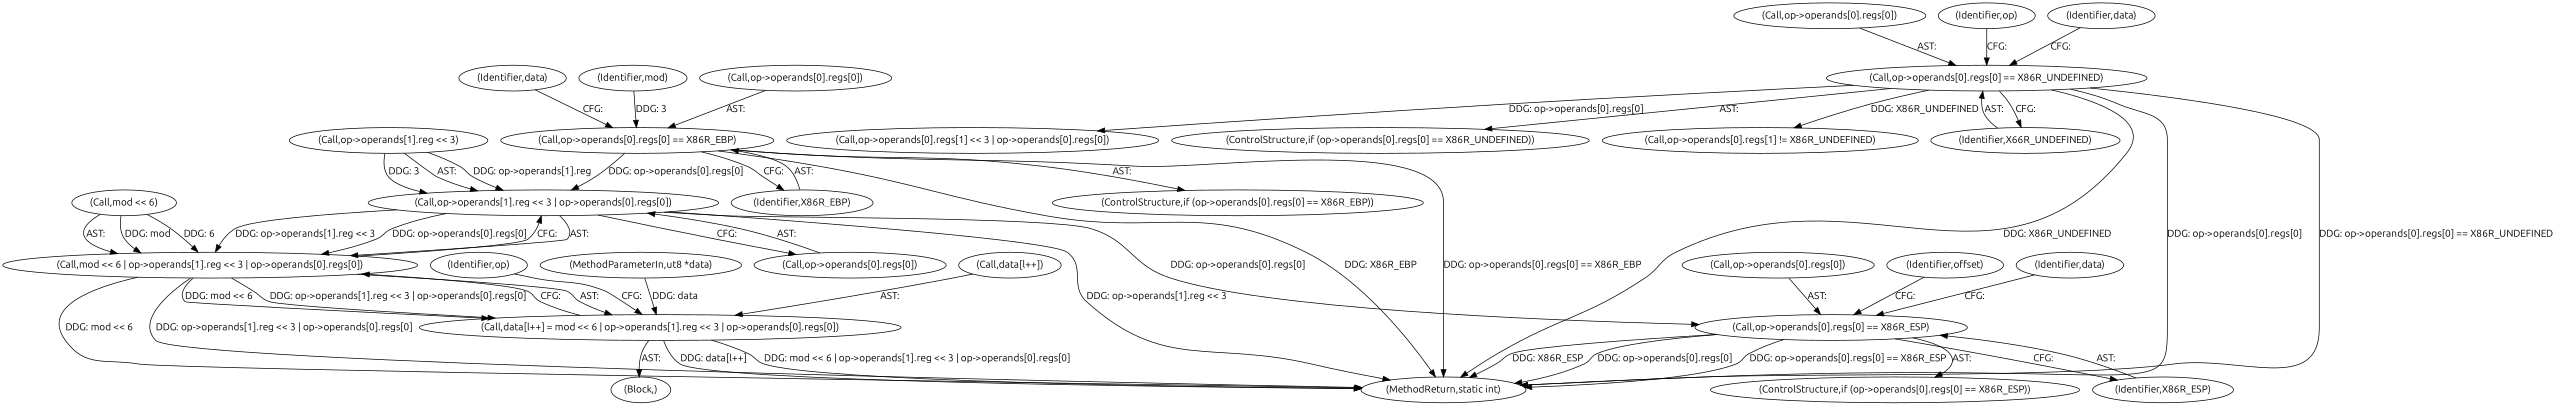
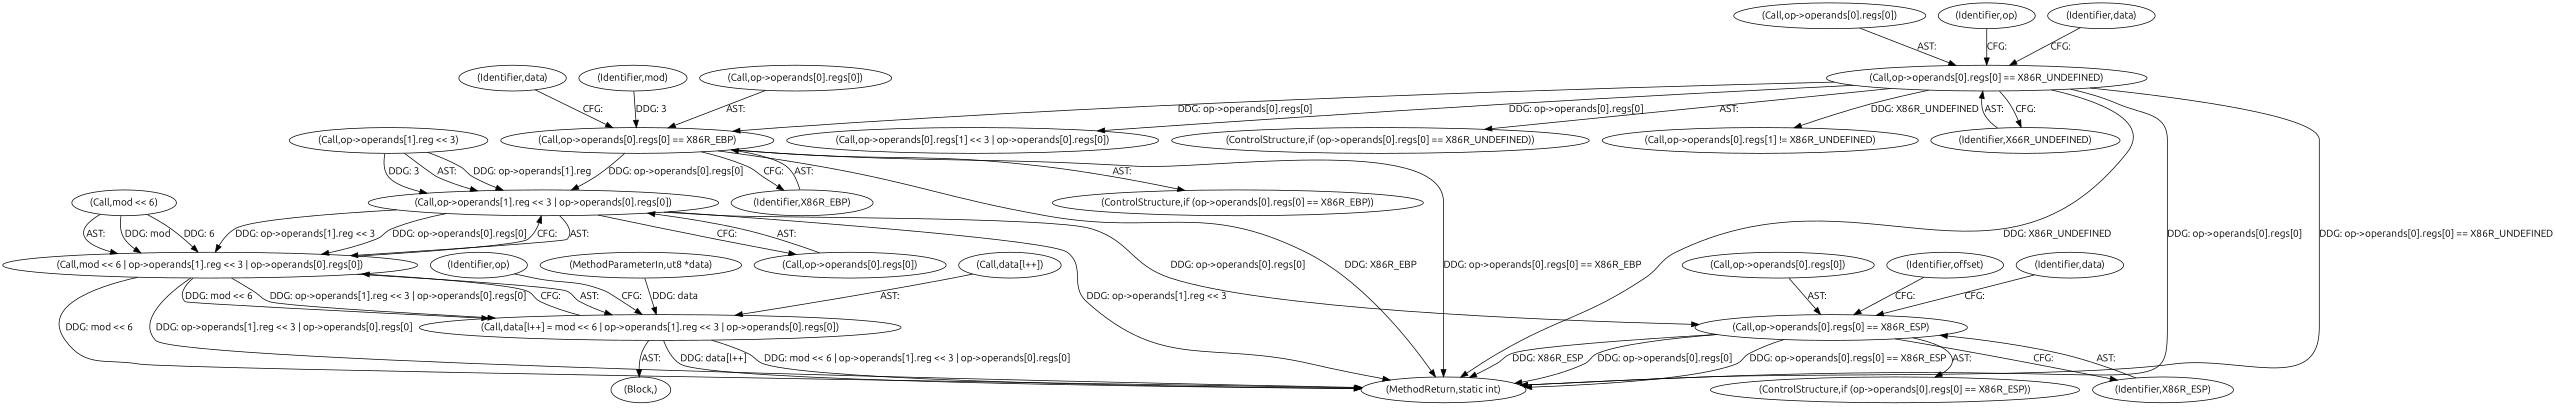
none -> (1287, 100)
